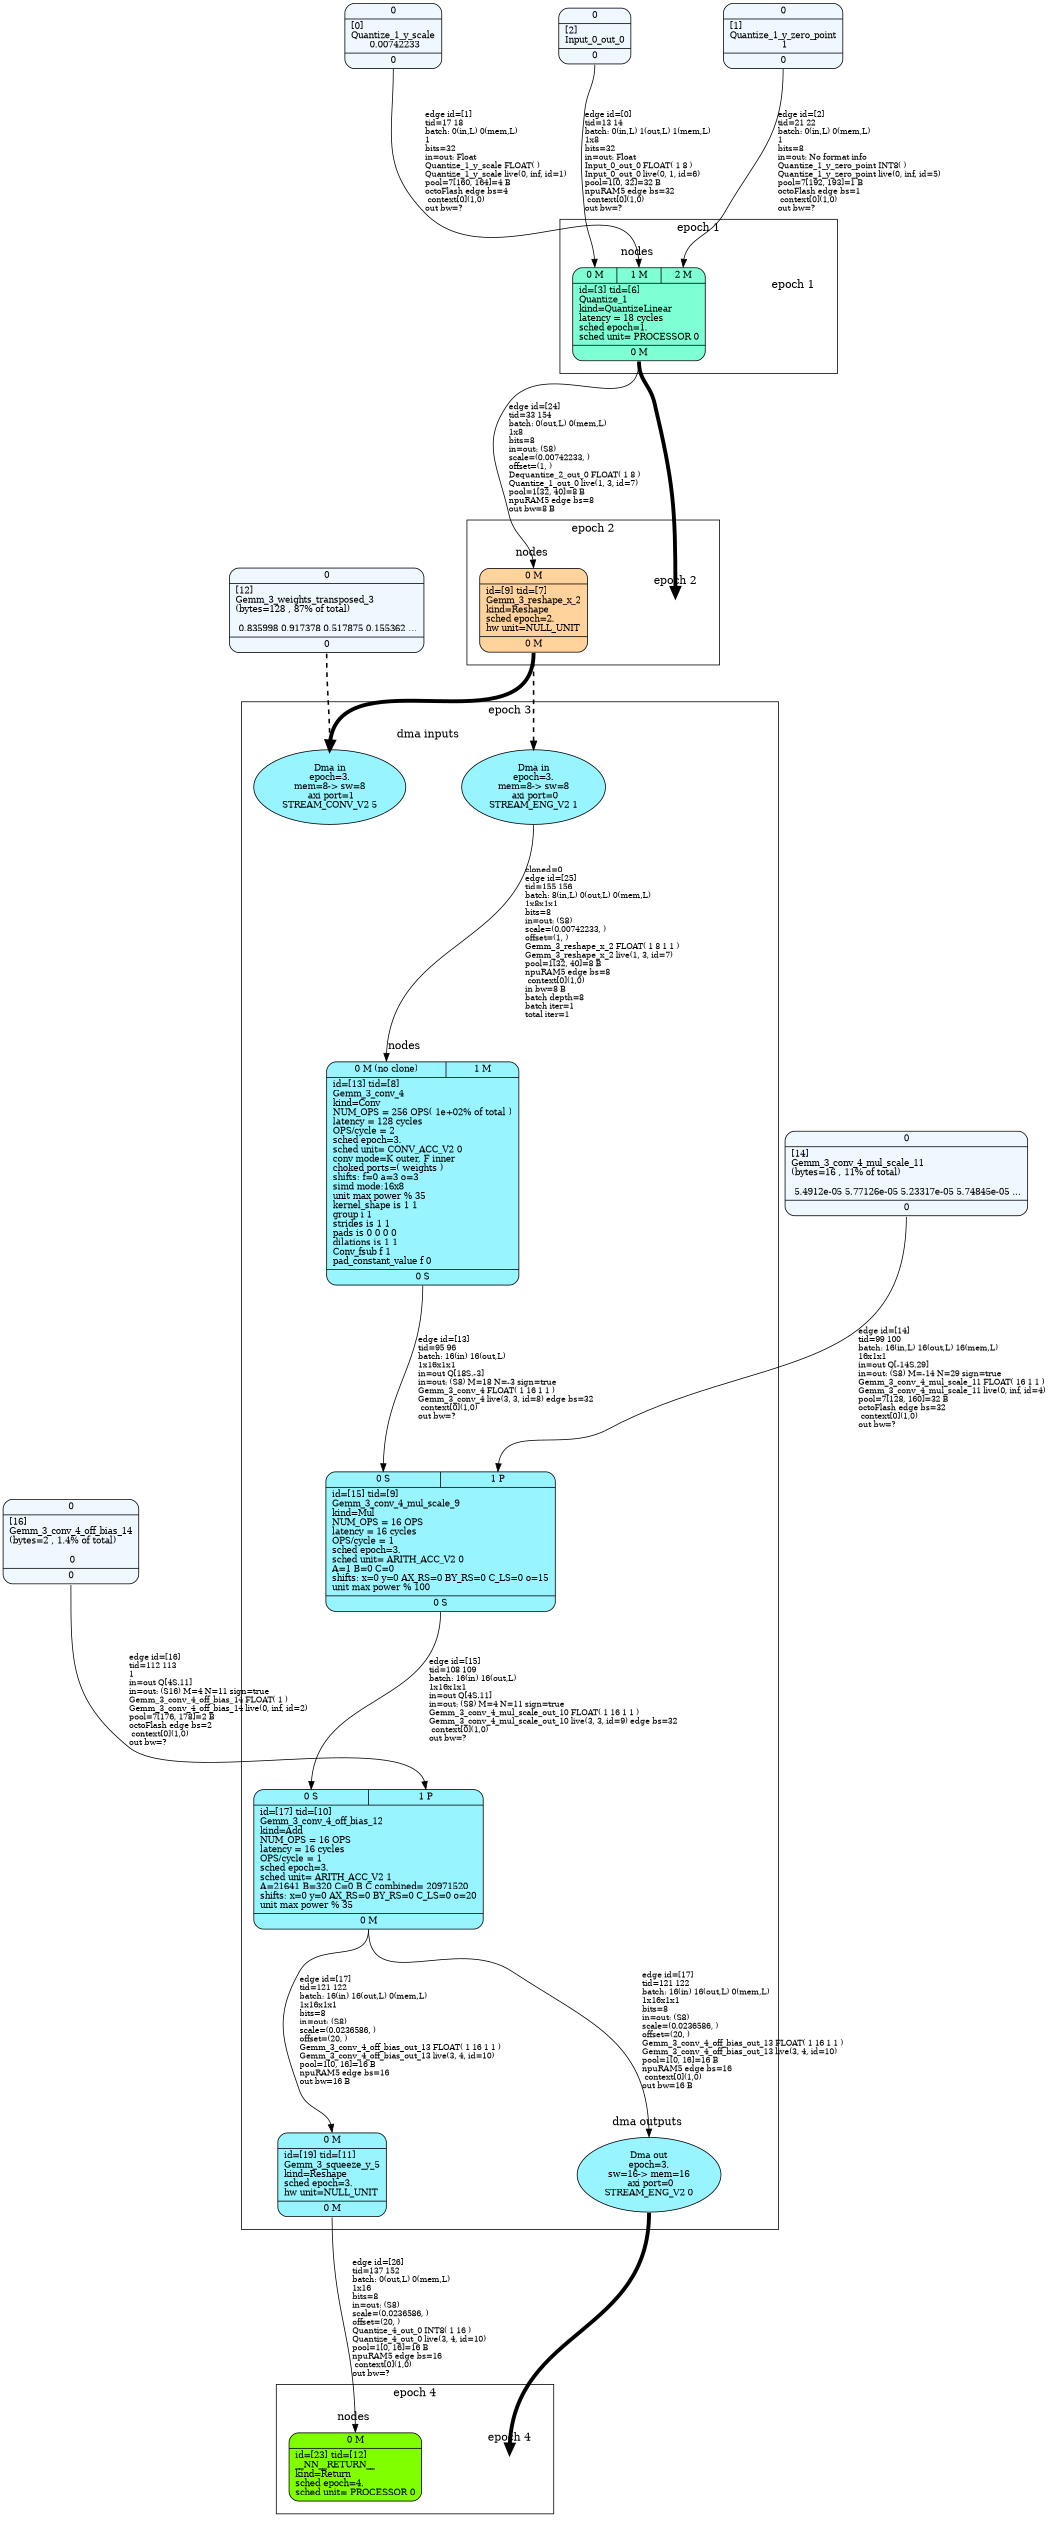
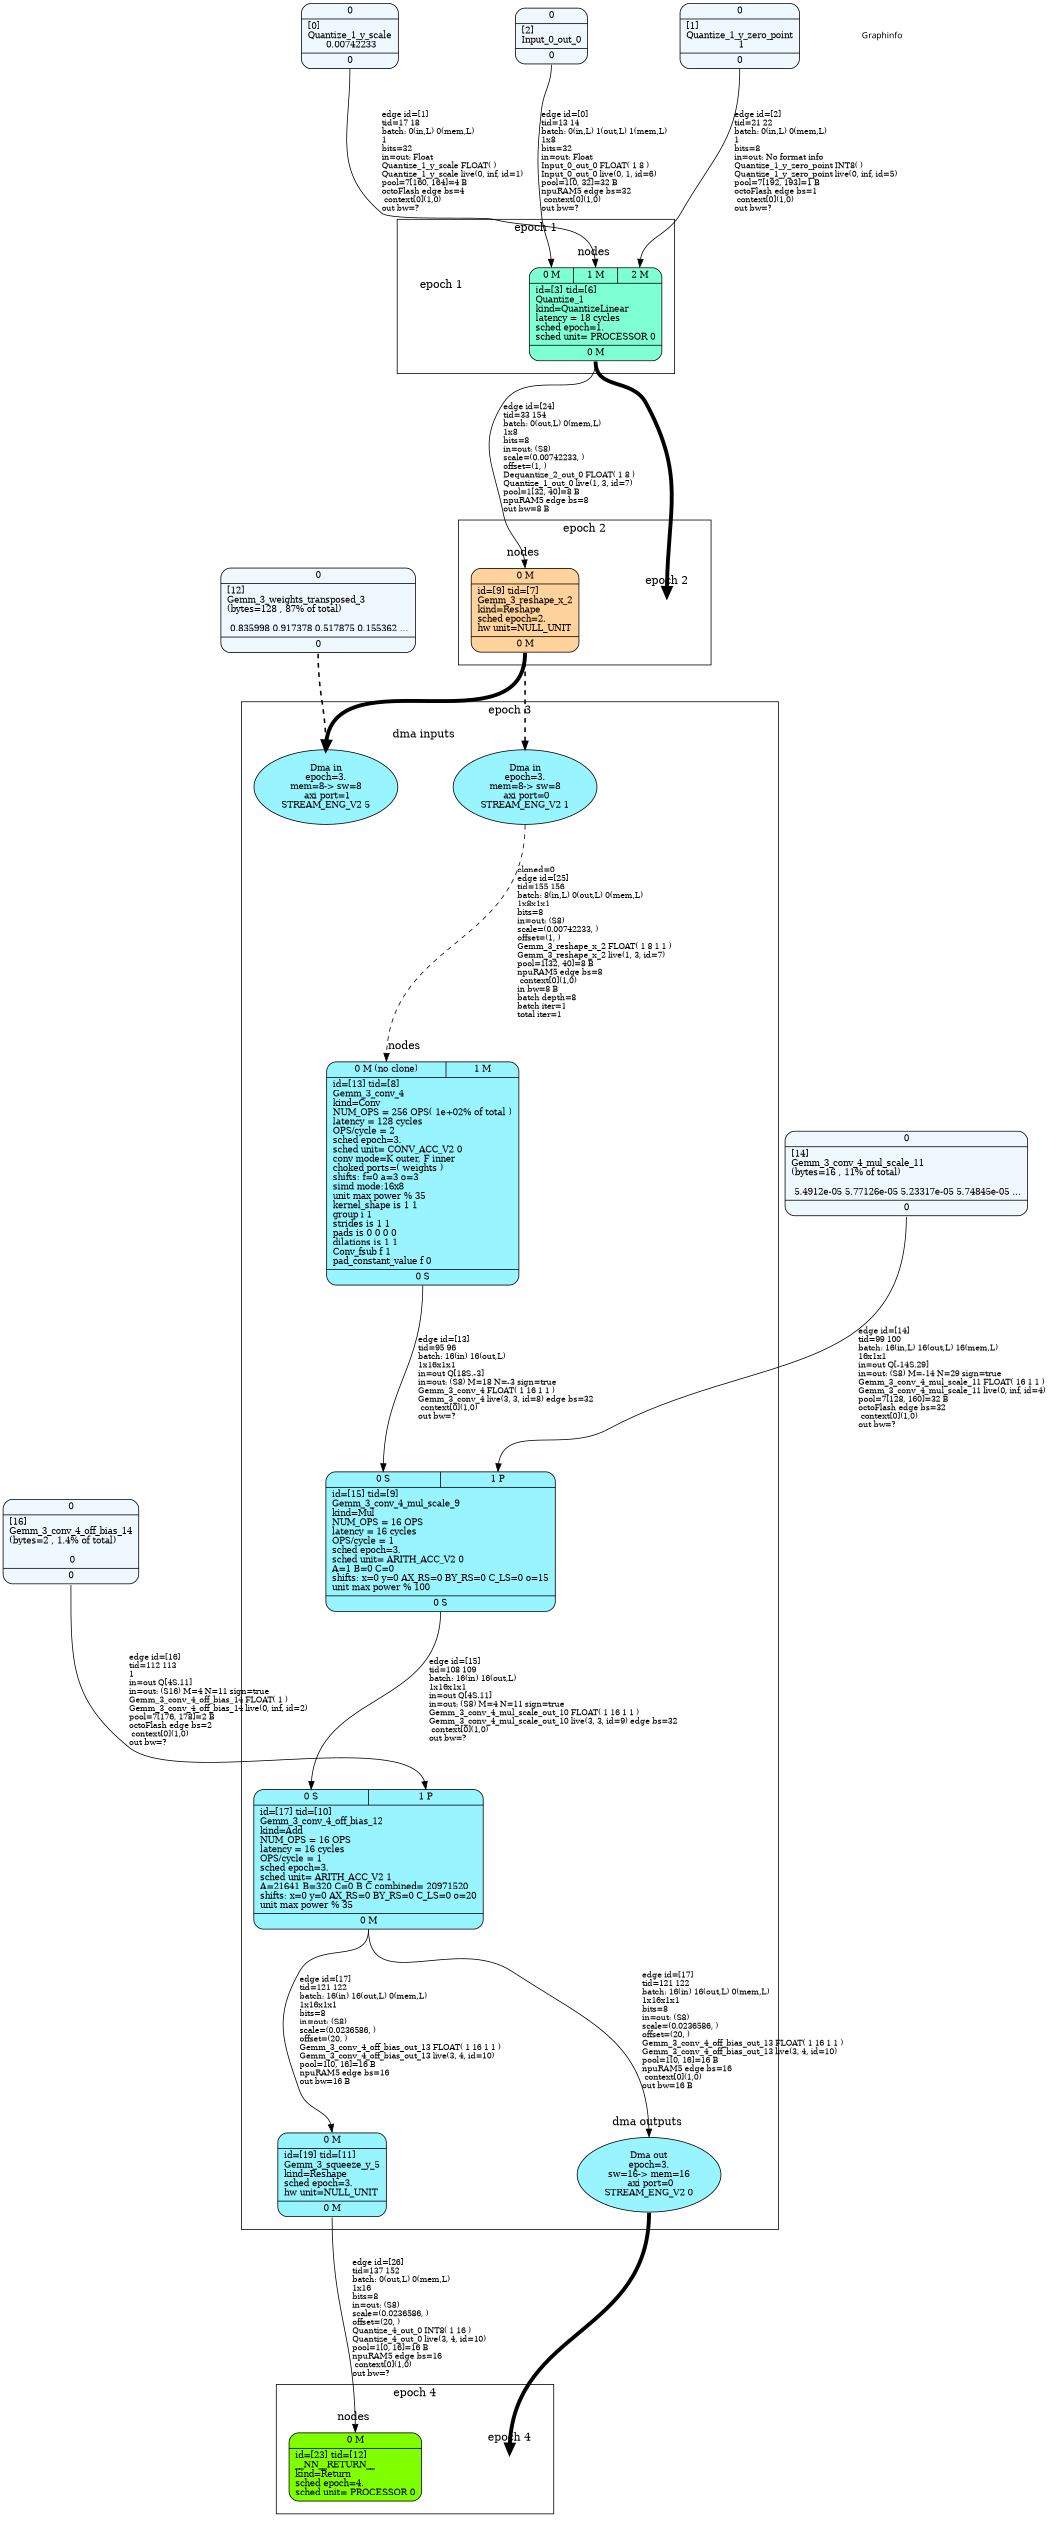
none -> (882, 36)
(330, 787) -> (326, 787)
(463, 941) -> (459, 941)
